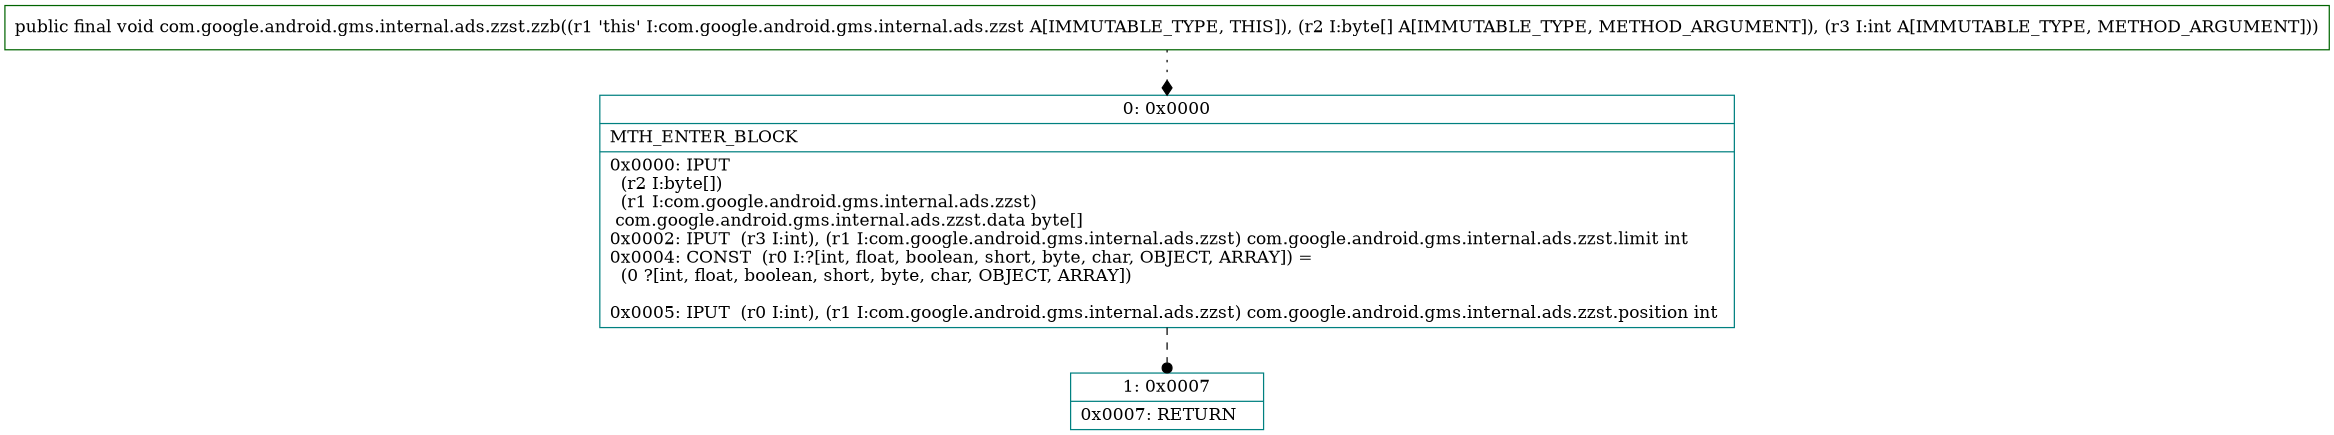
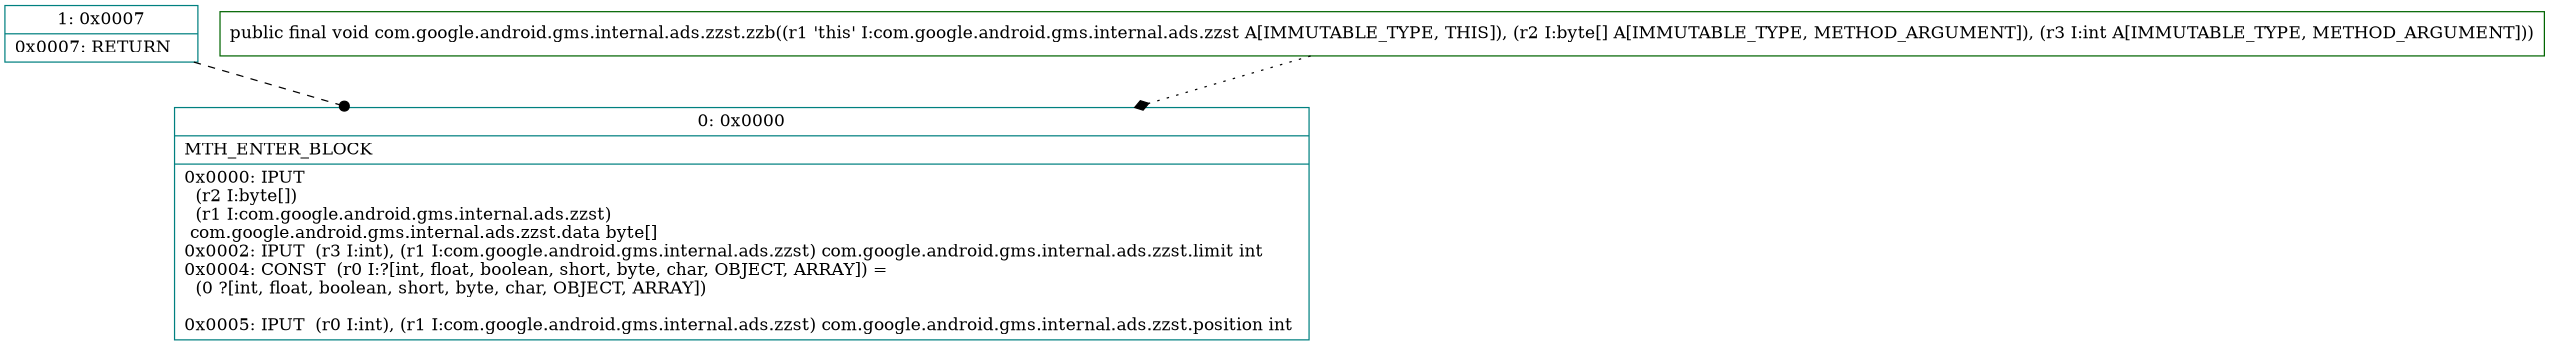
(1167, 345) -> (267, 83)
